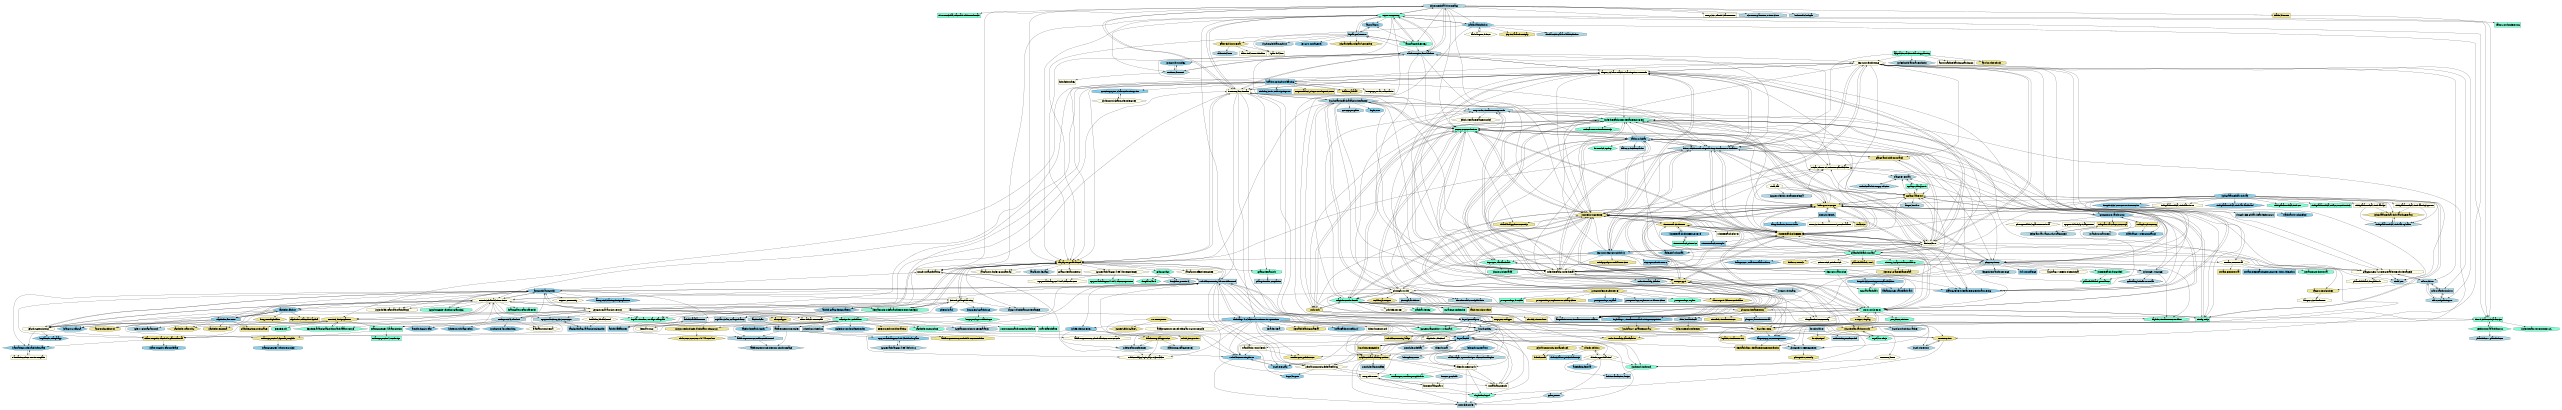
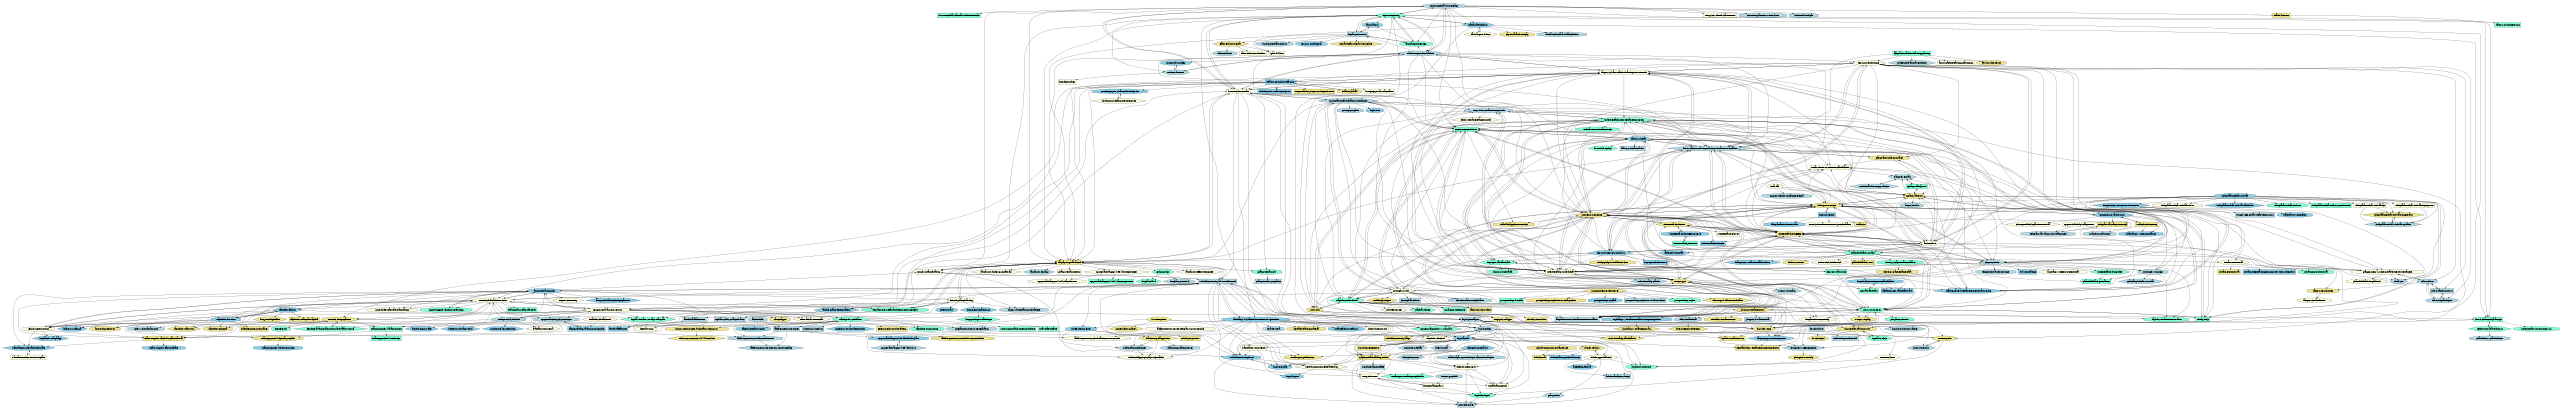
(1417, 48) -> (1419, 49)
(1758, 319) -> (1758, 319)
